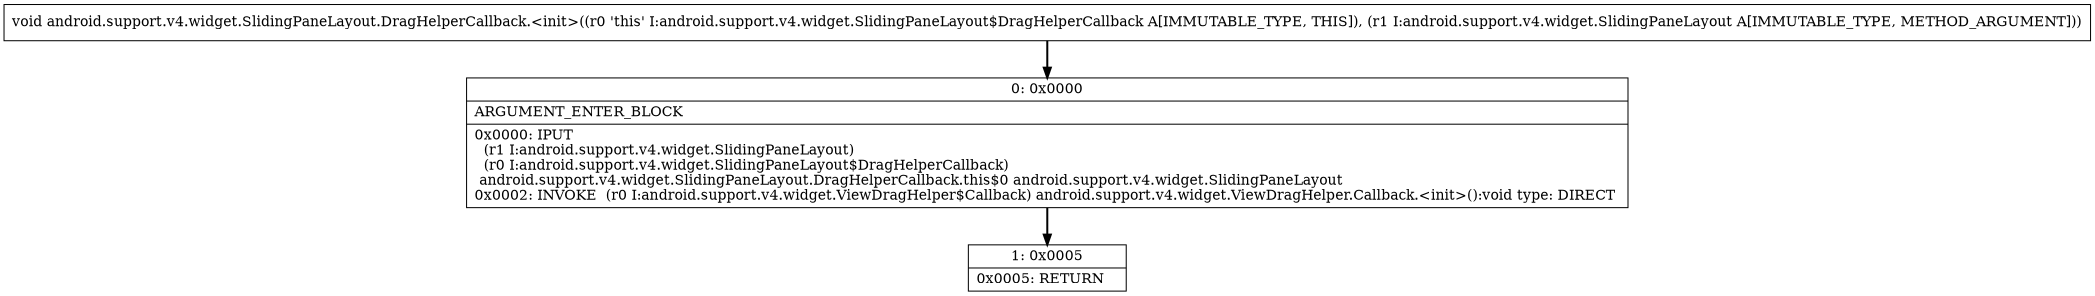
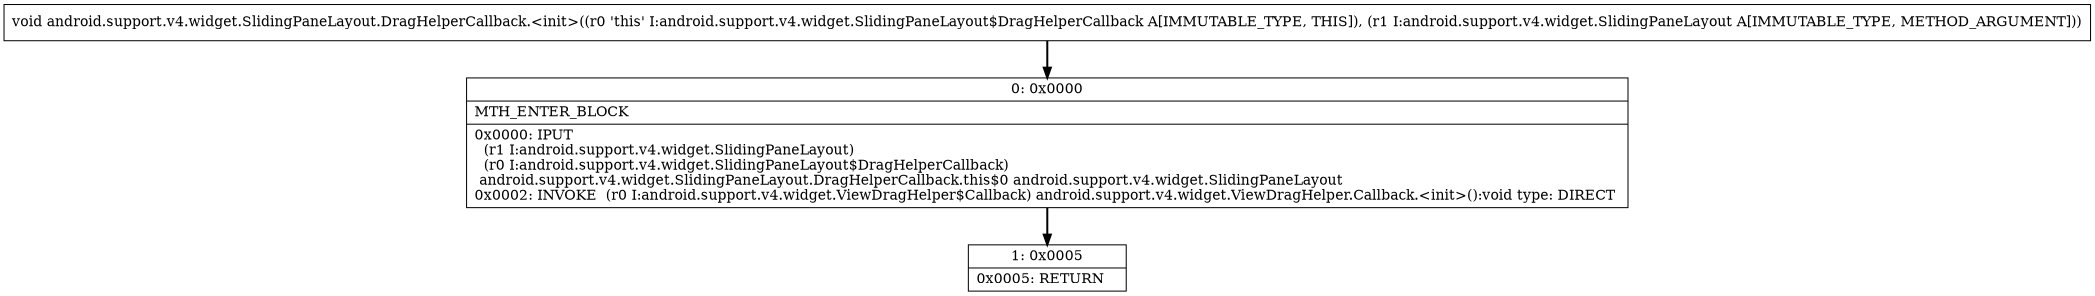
(579, 112) -> (552, 112)
